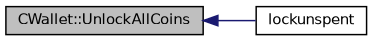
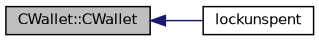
(105, 21) -> (78, 21)
